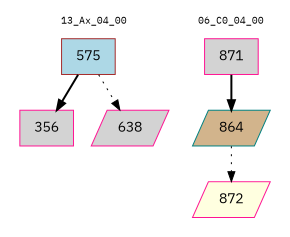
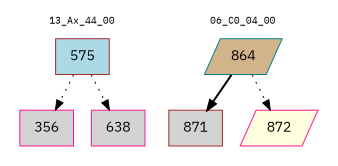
(94, 21) -> (82, 21)
(231, 57) -> (196, 128)
(231, 87) -> (222, 88)
(70, 88) -> (67, 88)
(130, 128) -> (118, 128)
